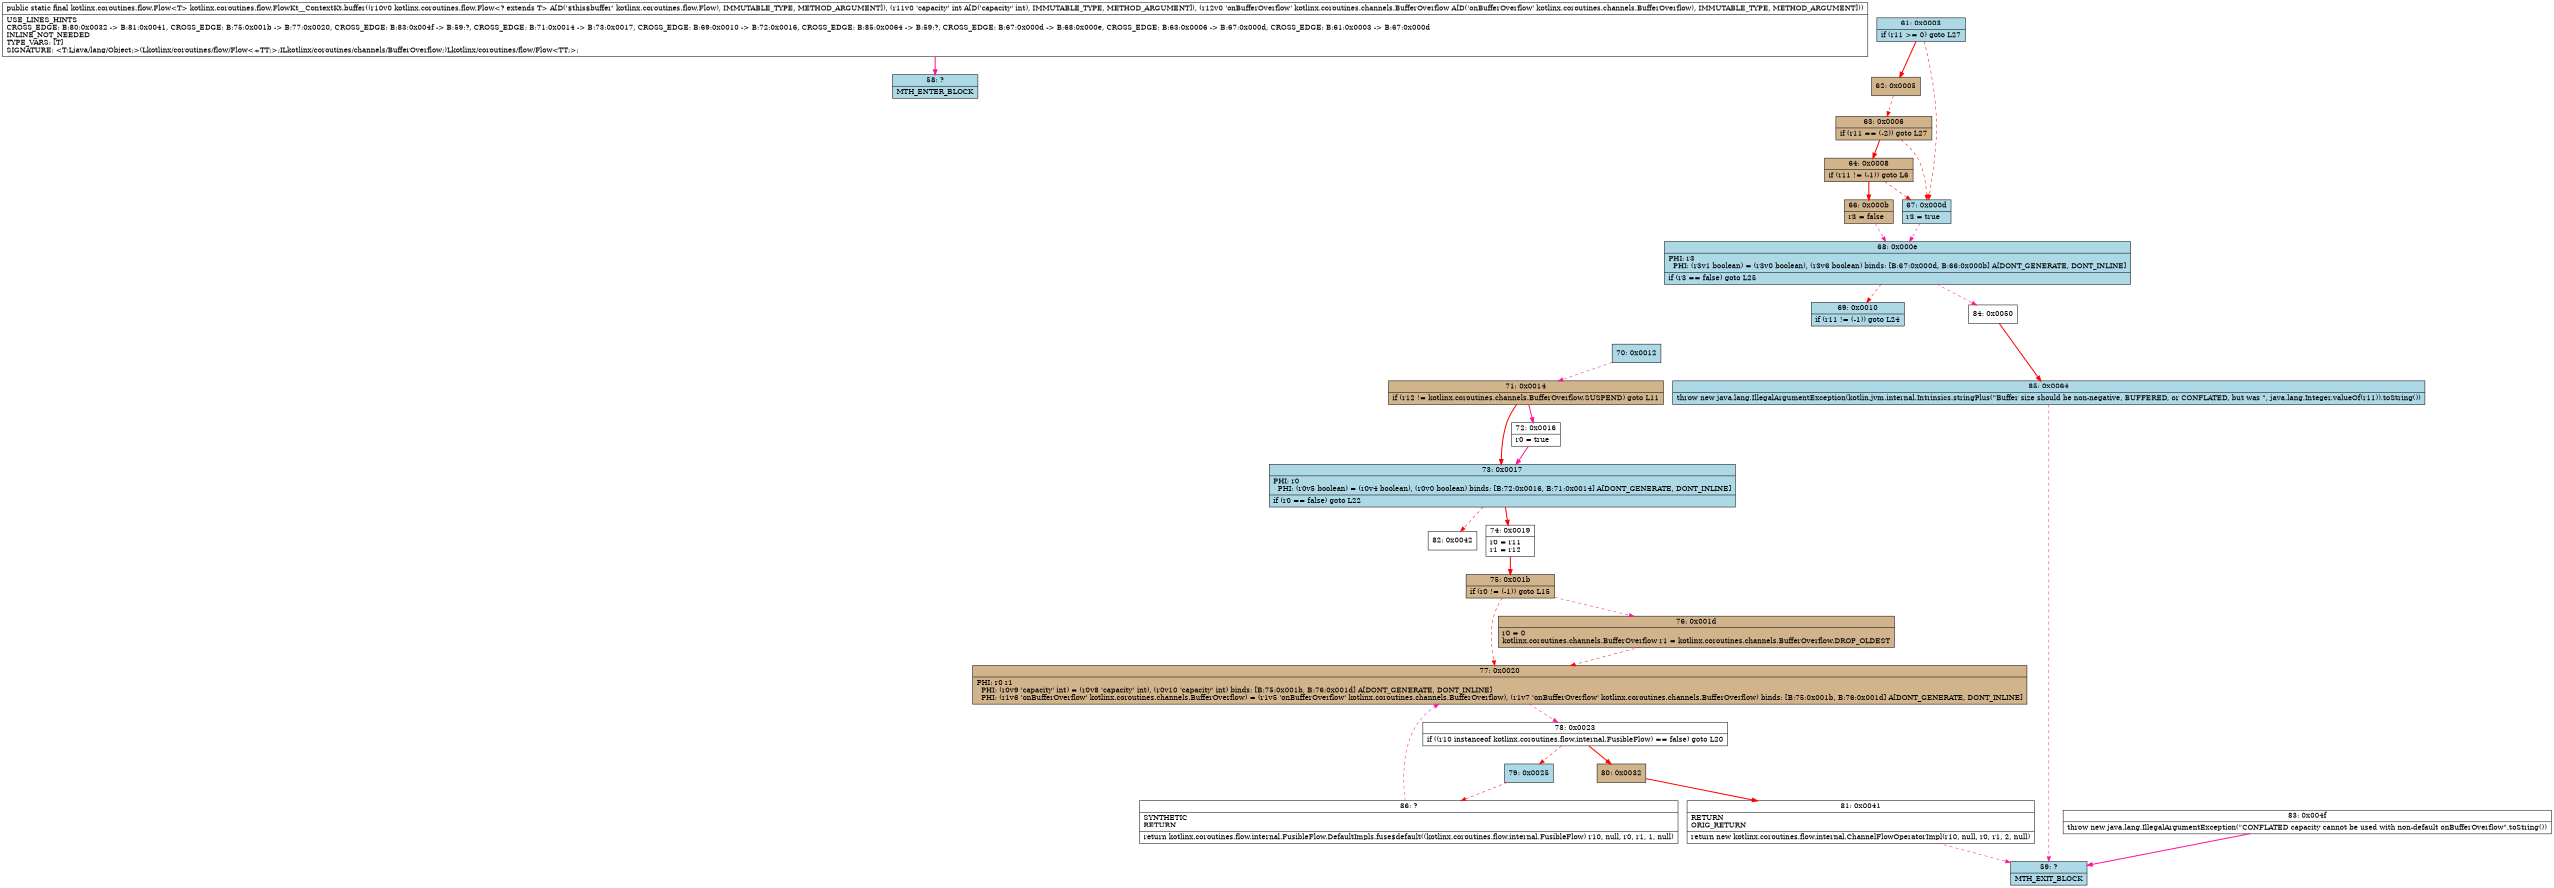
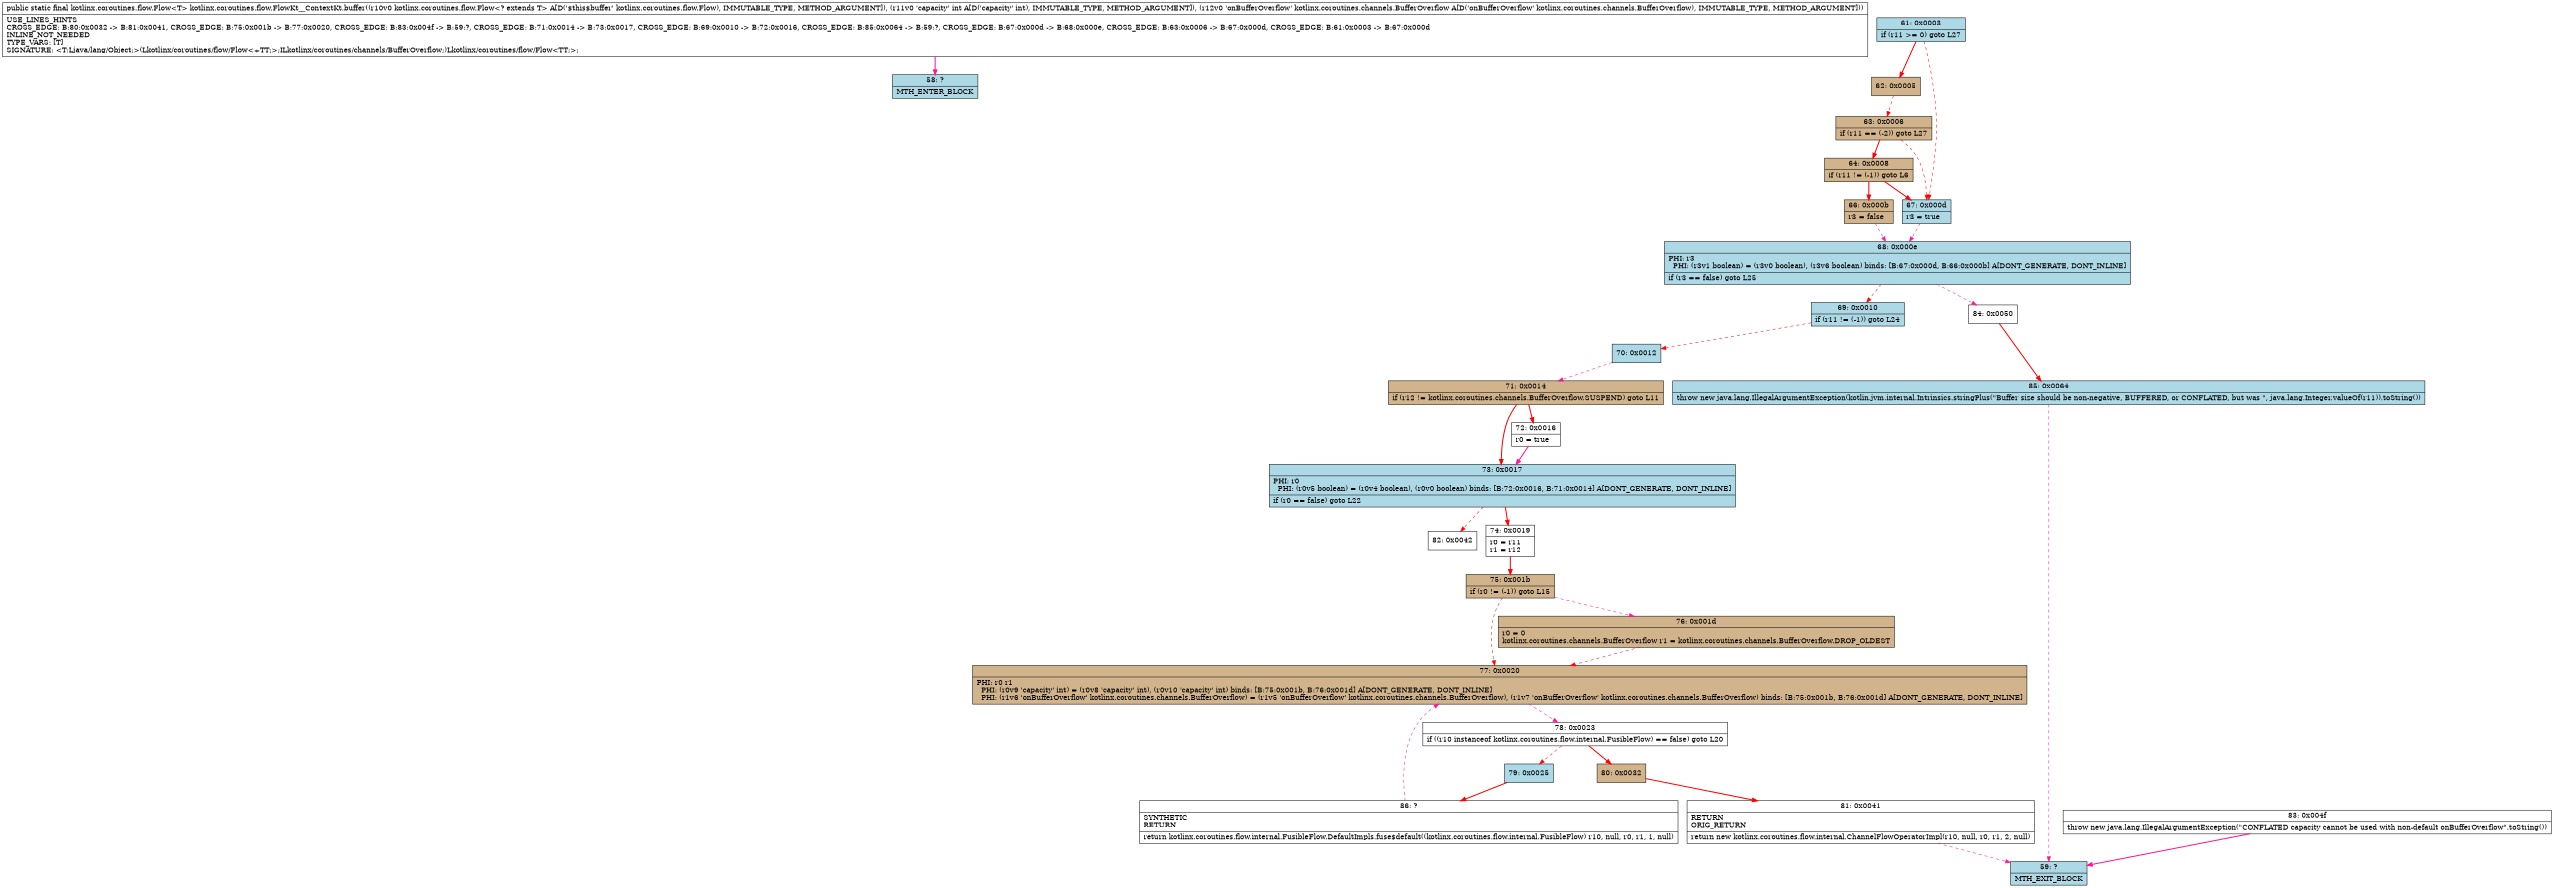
(1896, 189) -> (1896, 189)
none -> (1739, 335)
(1530, 411) -> (1530, 411)
(1486, 791) -> (1486, 791)
